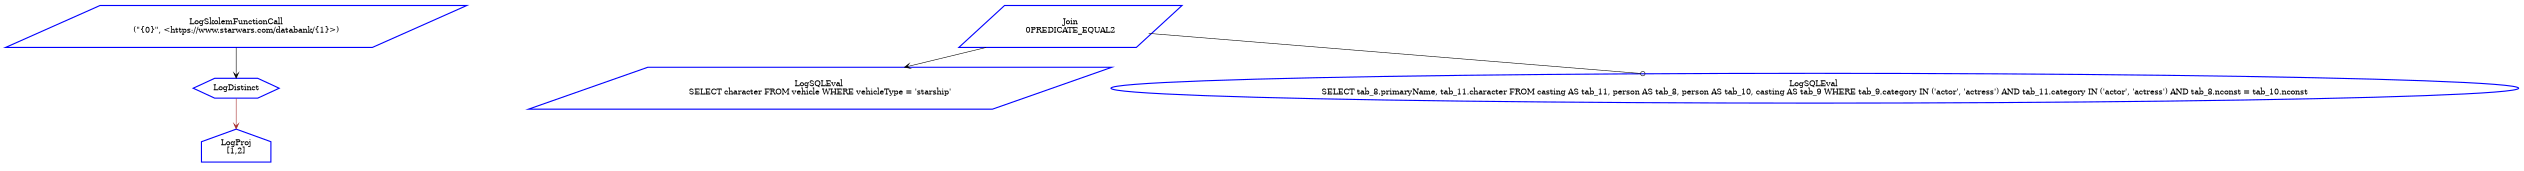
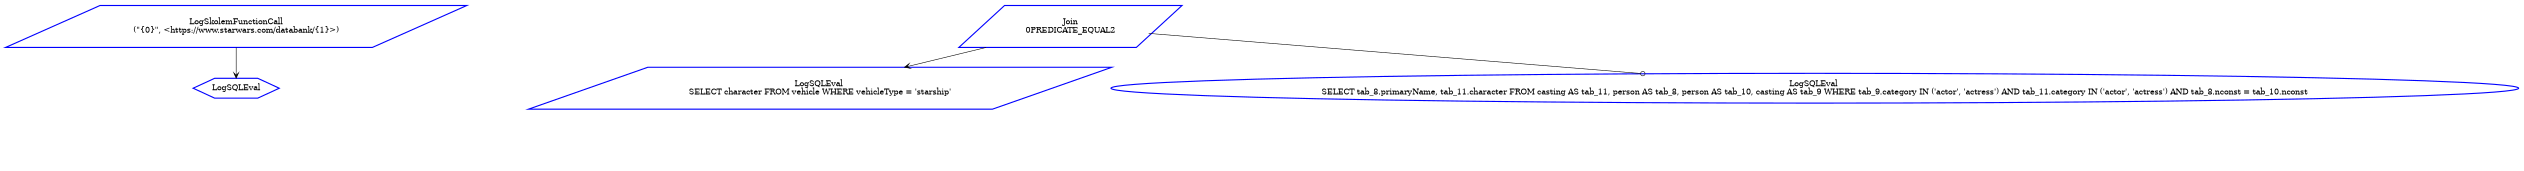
(236, 88) -> (236, 88)
(236, 147) -> none
